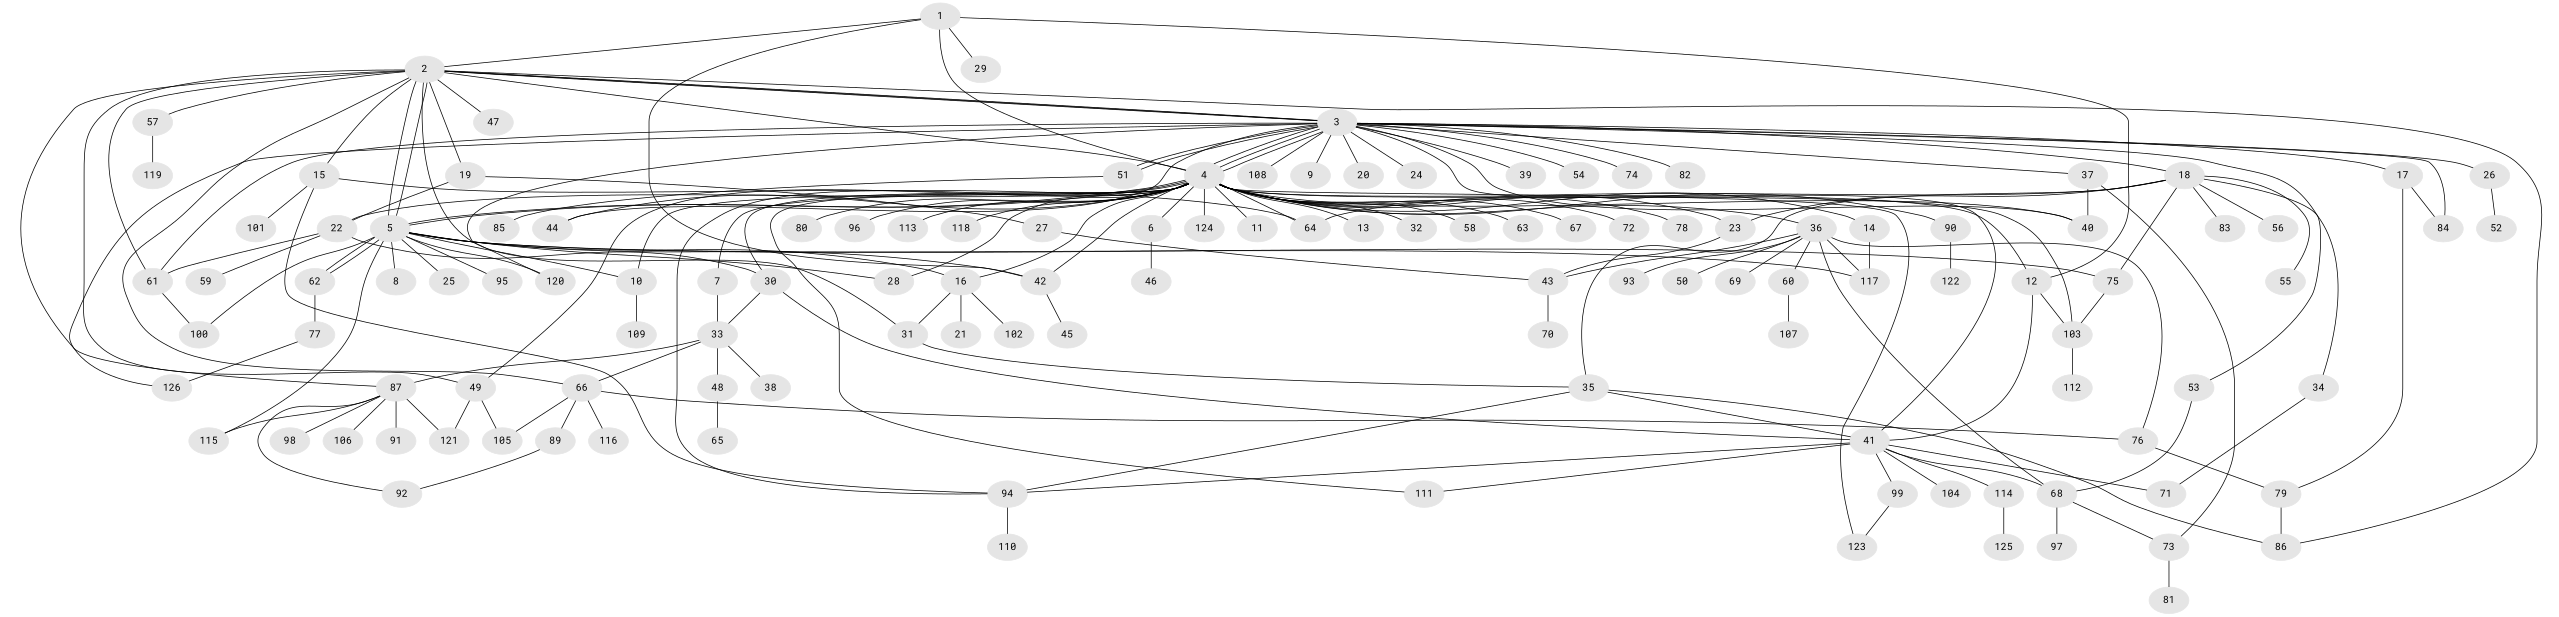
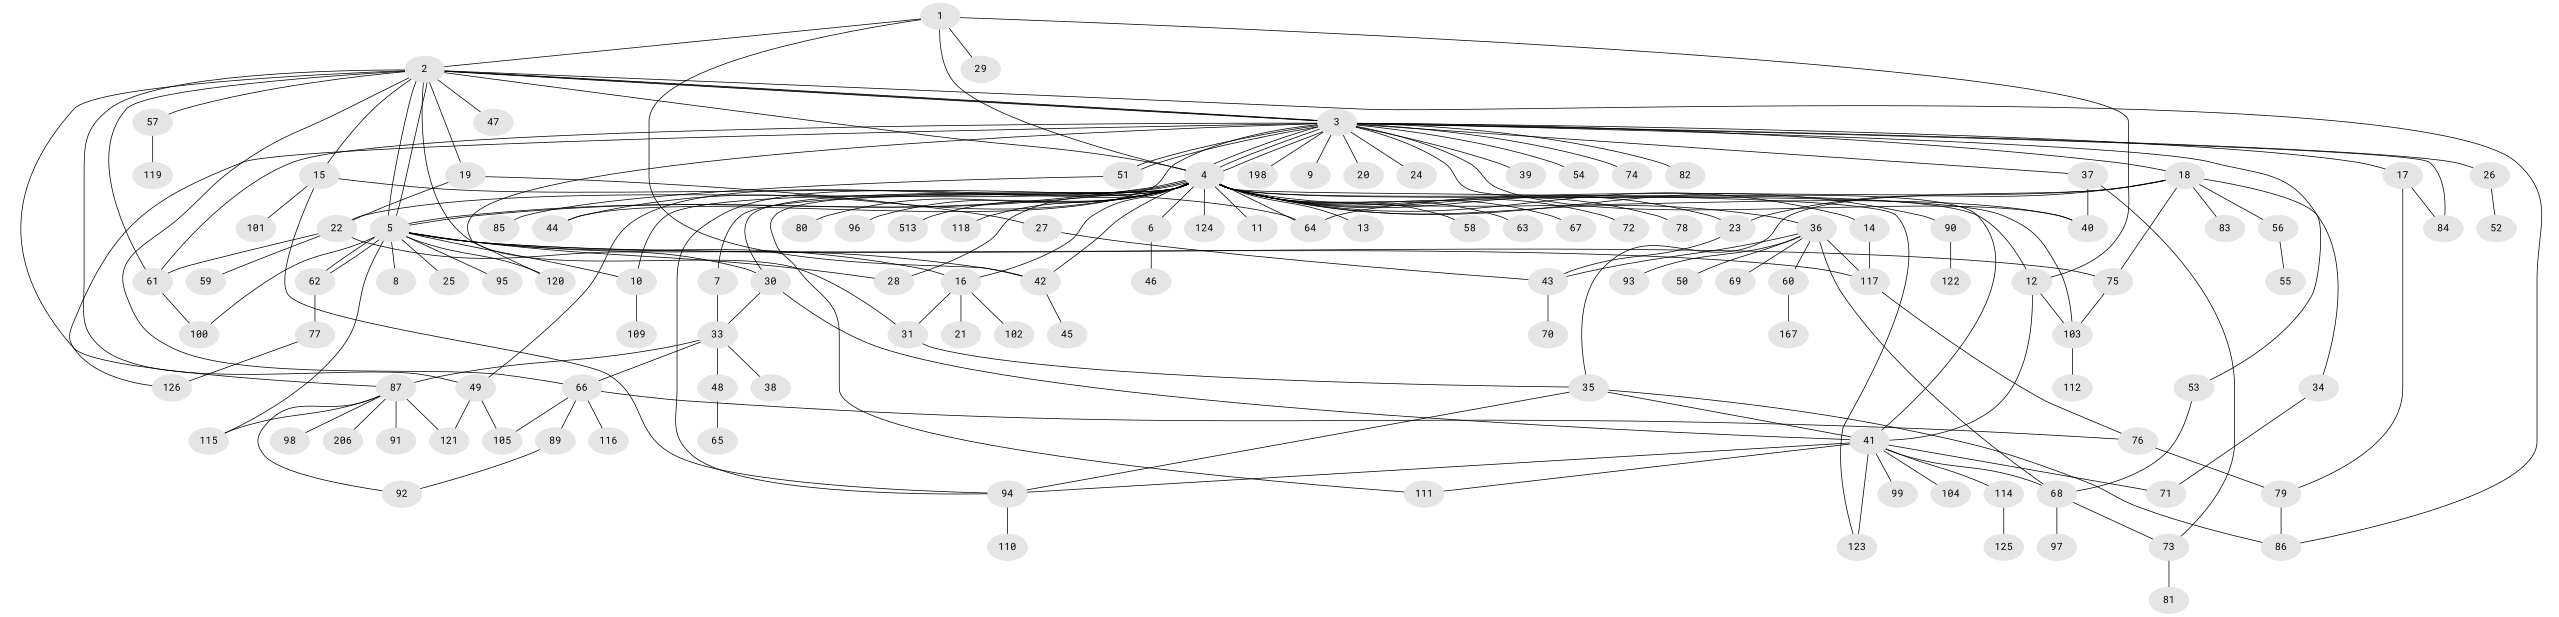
(1257, 176) -> (1257, 176)
(2299, 209) -> (2282, 255)
(908, 229) -> (908, 229)
(1417, 229) -> none
(2071, 245) -> (1996, 372)
(1788, 335) -> (1788, 335)
(343, 441) -> (343, 441)
(1877, 521) -> (1863, 494)
